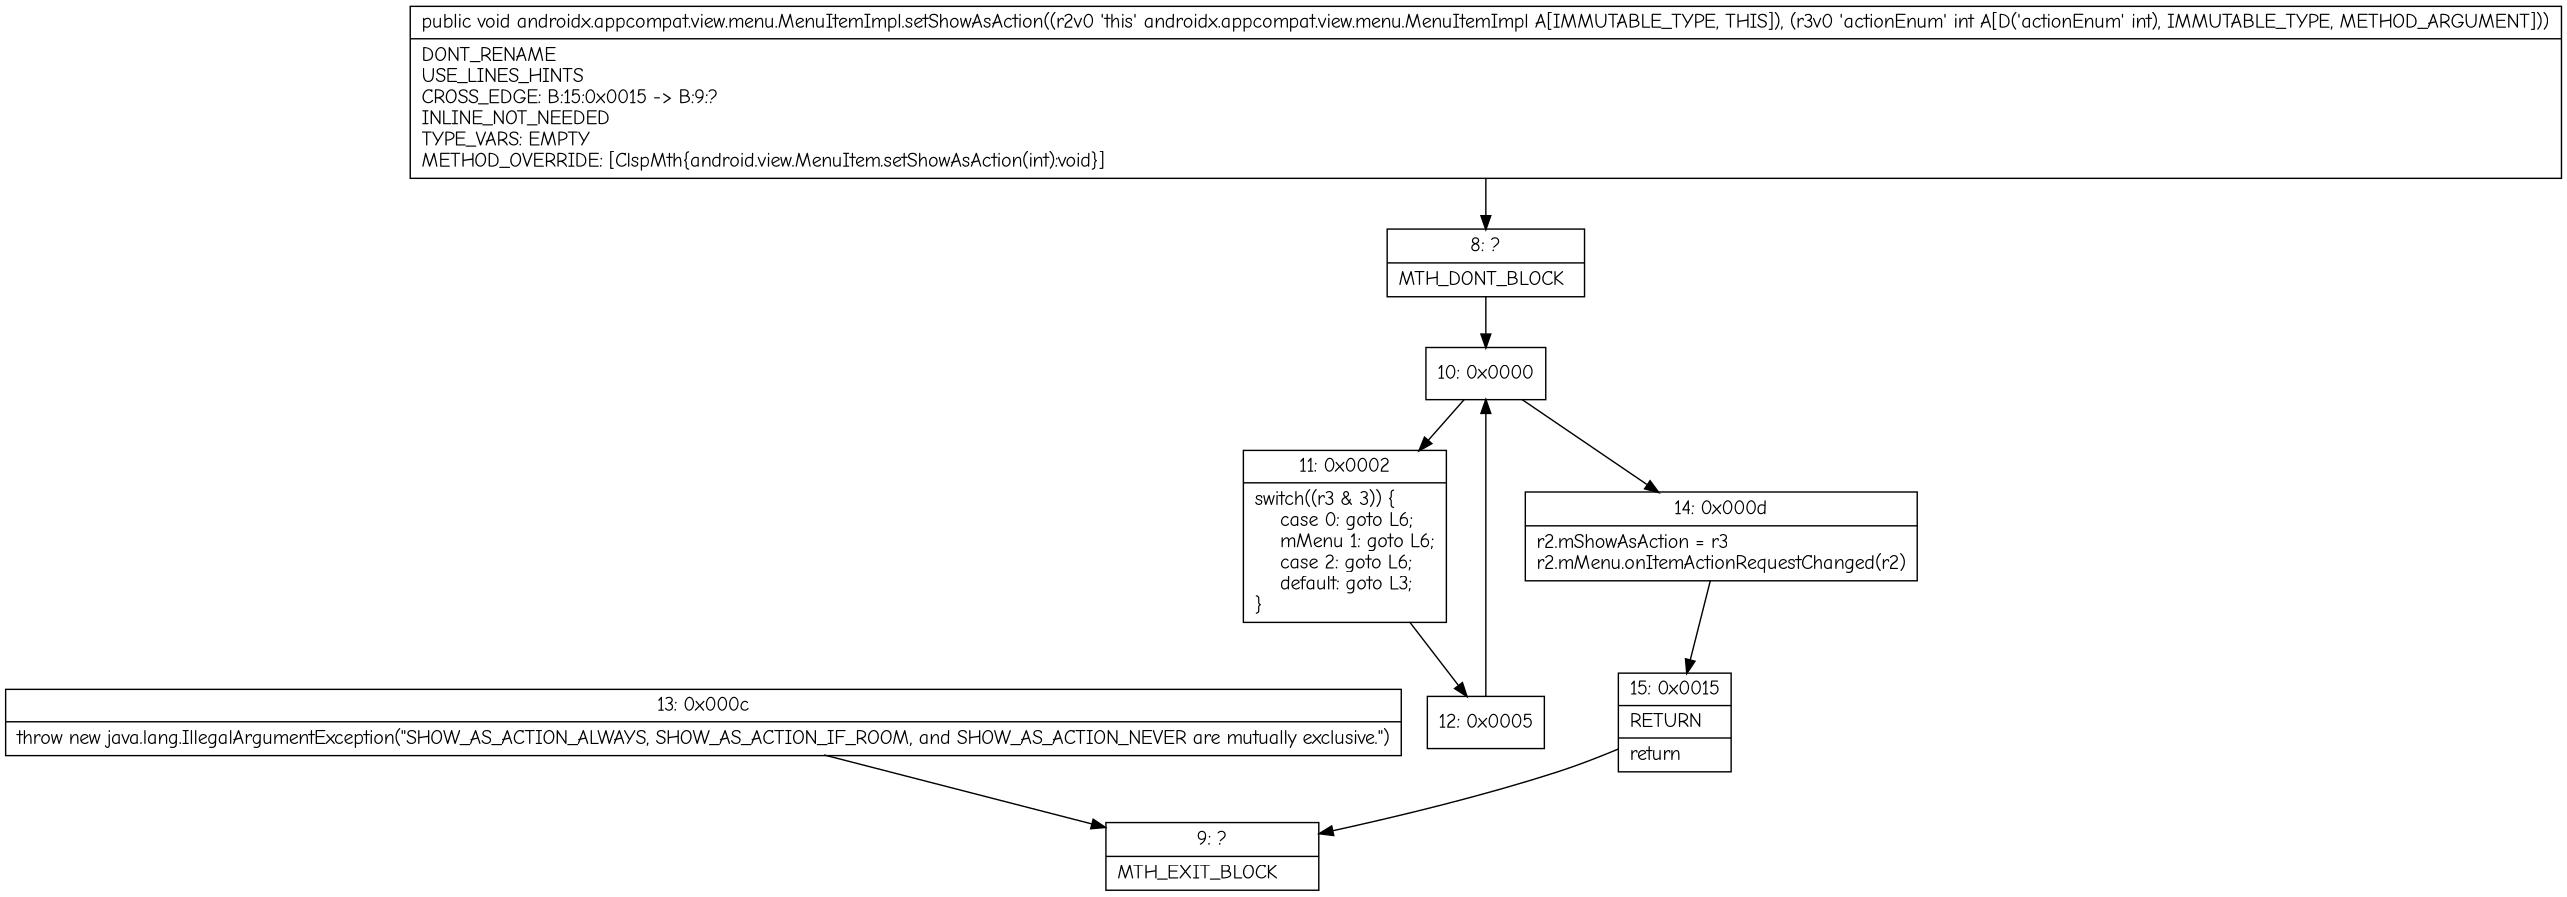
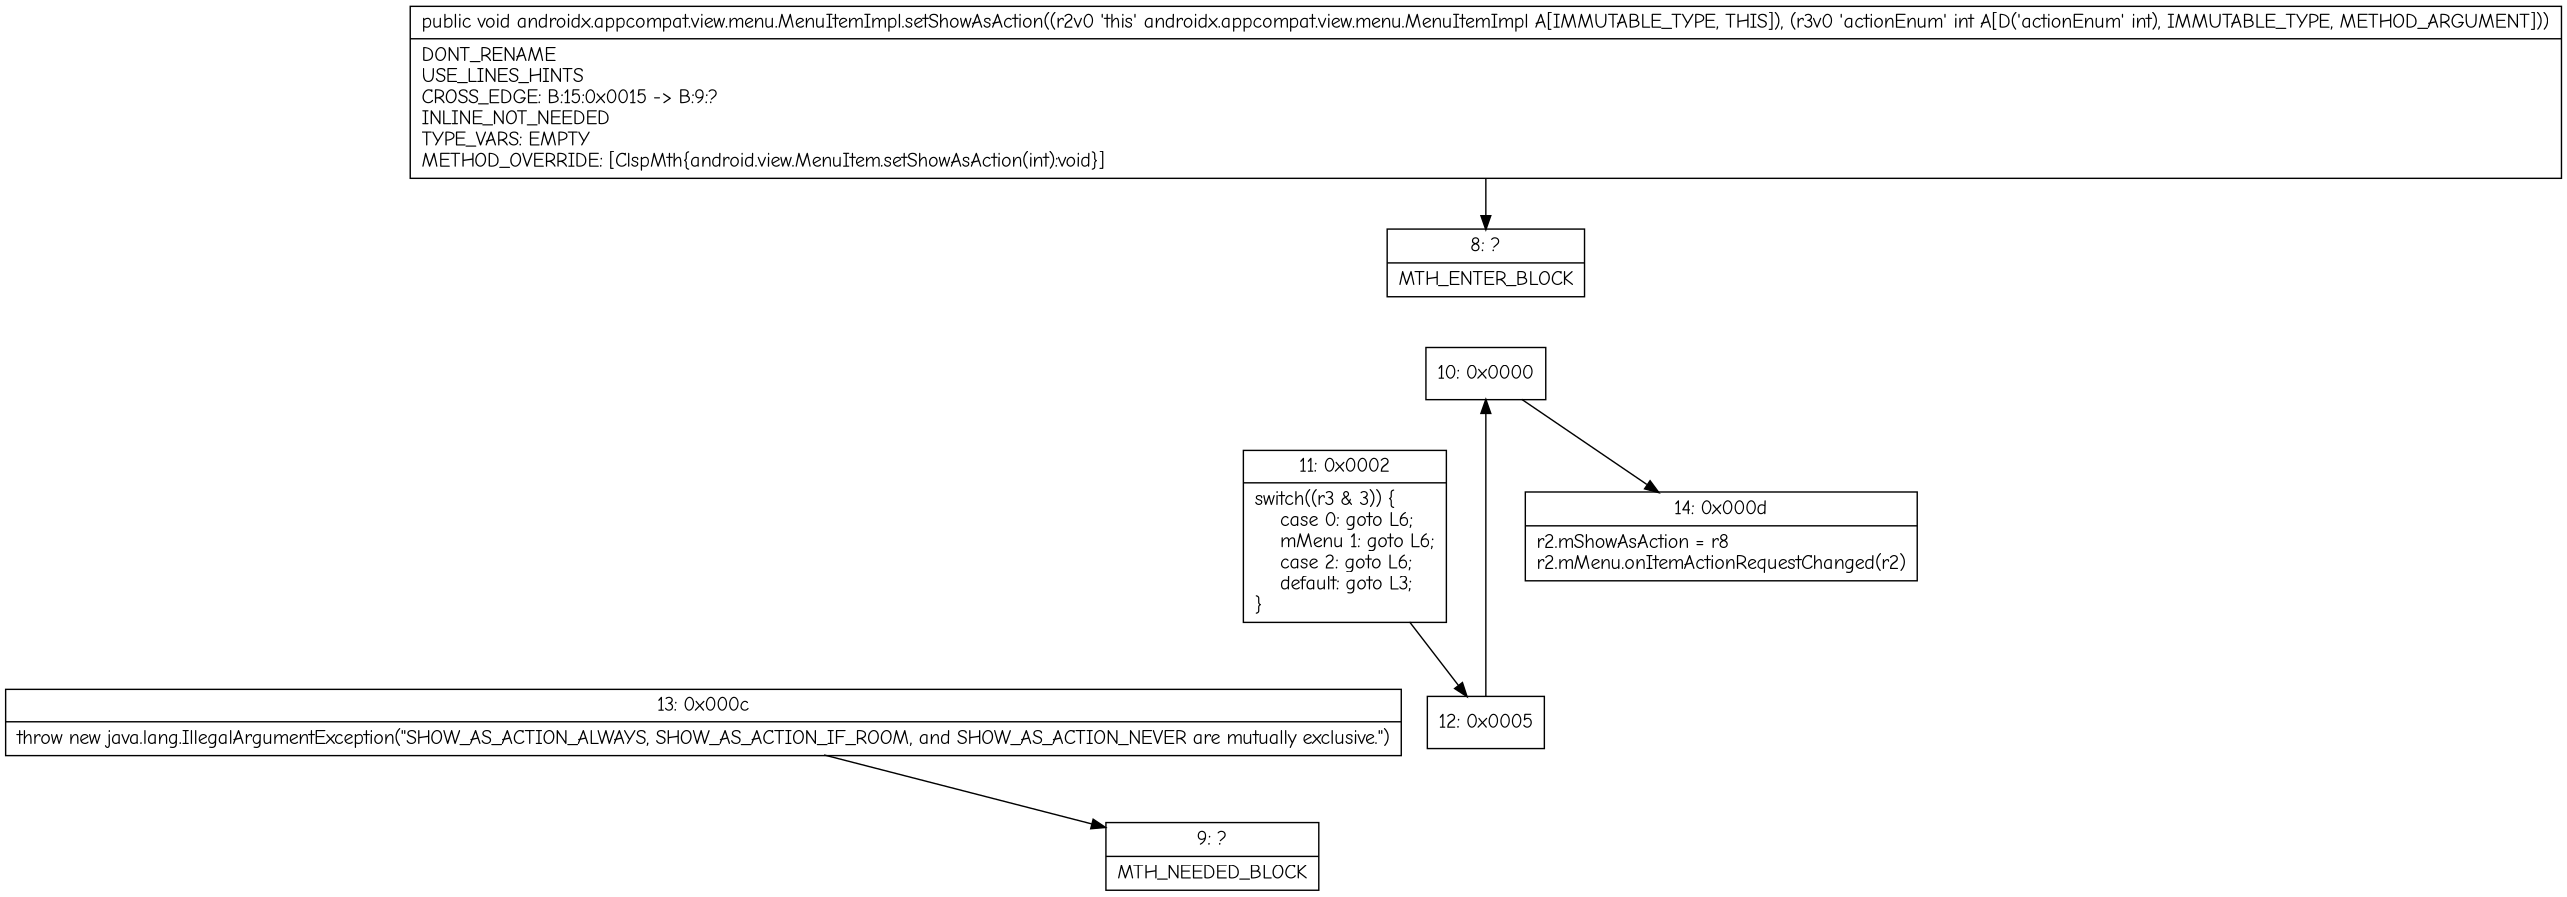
(1482, 279) -> (1486, 279)
(1486, 315) -> none
(1446, 420) -> none
(1632, 542) -> (1633, 542)
(1675, 722) -> none
(1198, 873) -> (1212, 873)
